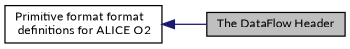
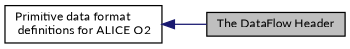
(83, 24) -> (83, 24)
